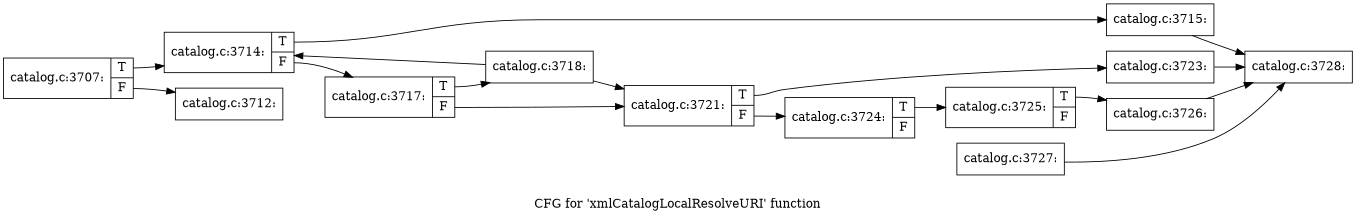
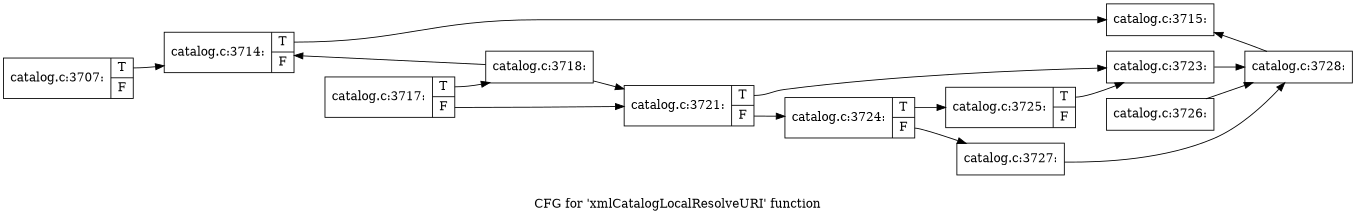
(1214, 44) -> (1245, 43)
(320, 66) -> none
(1087, 98) -> (1096, 93)
(229, 104) -> none
none -> (936, 134)
